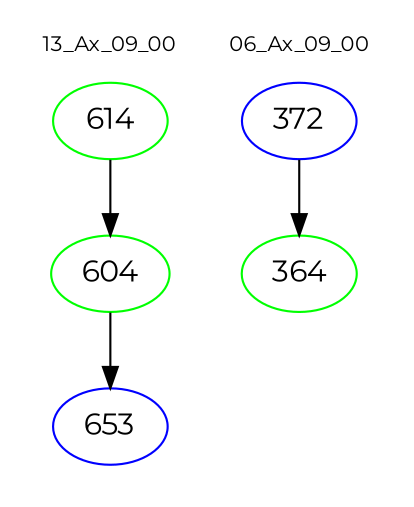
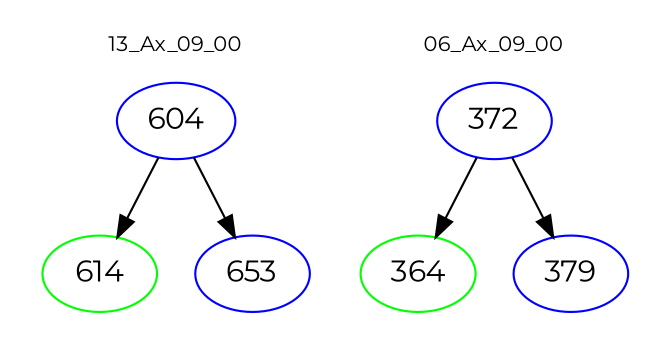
(110, 187) -> (143, 188)
(110, 274) -> (176, 121)
none -> (571, 274)
